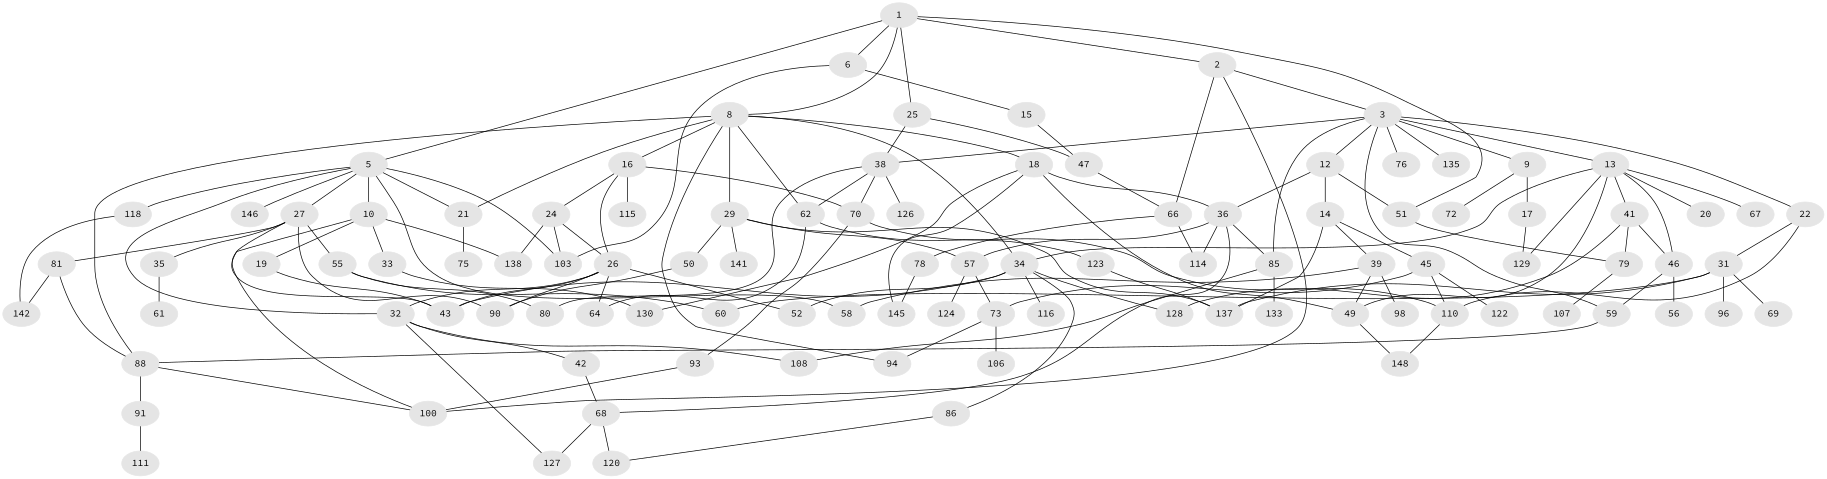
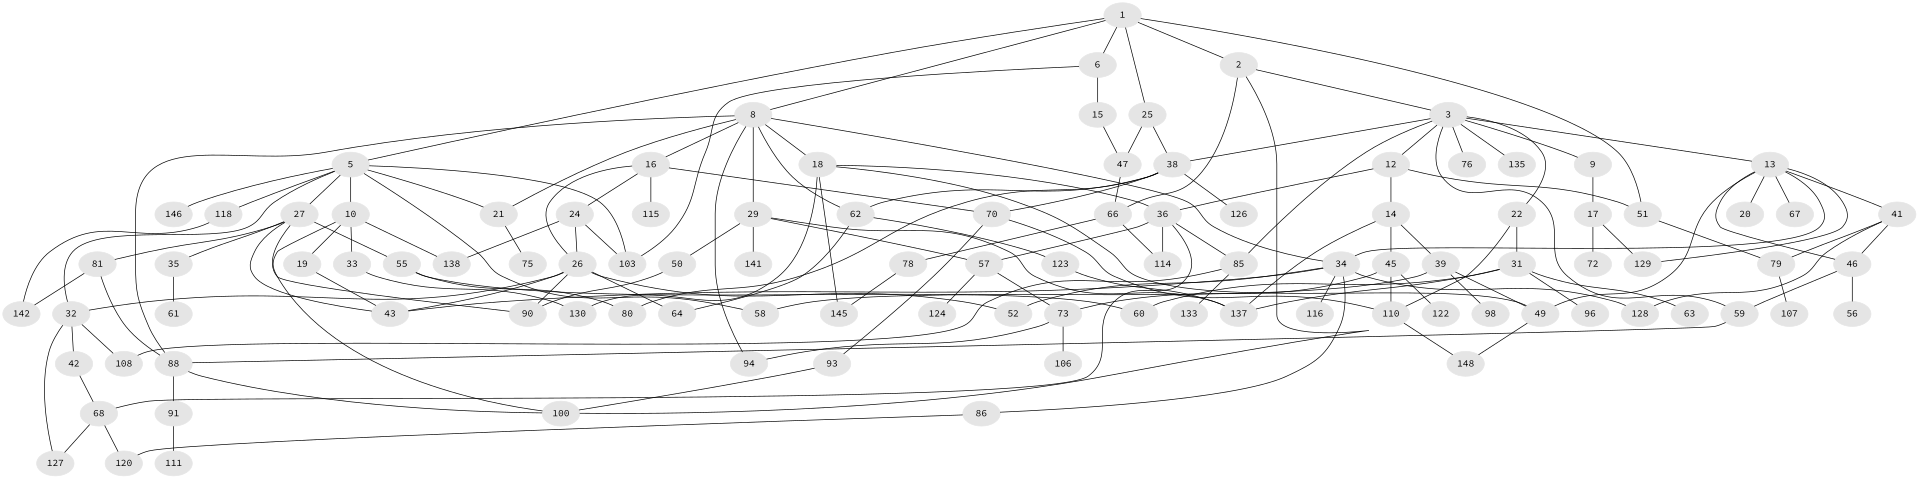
(1489, 190) -> (1593, 239)
(1773, 314) -> (1690, 314)
